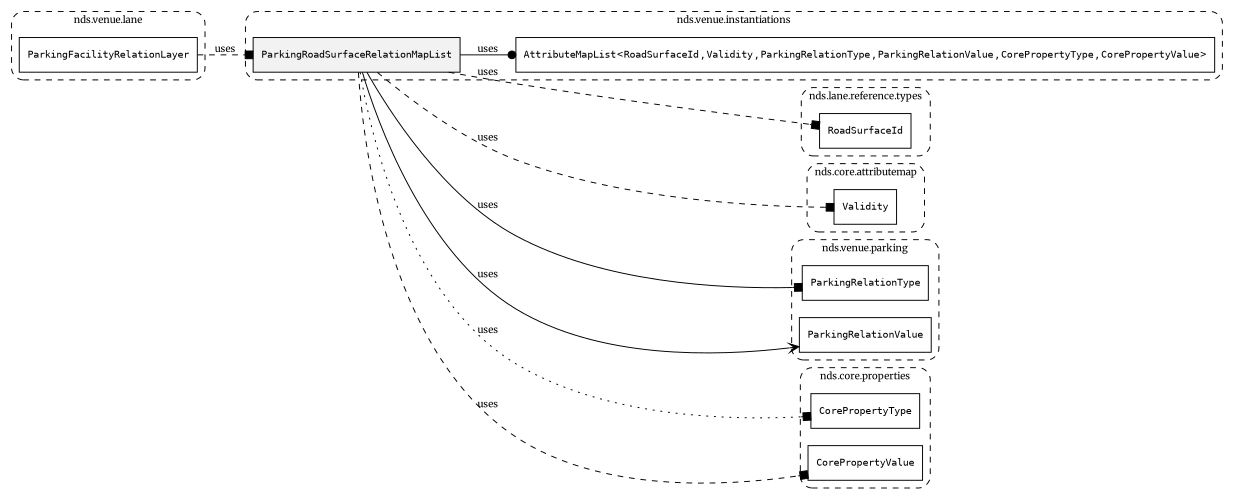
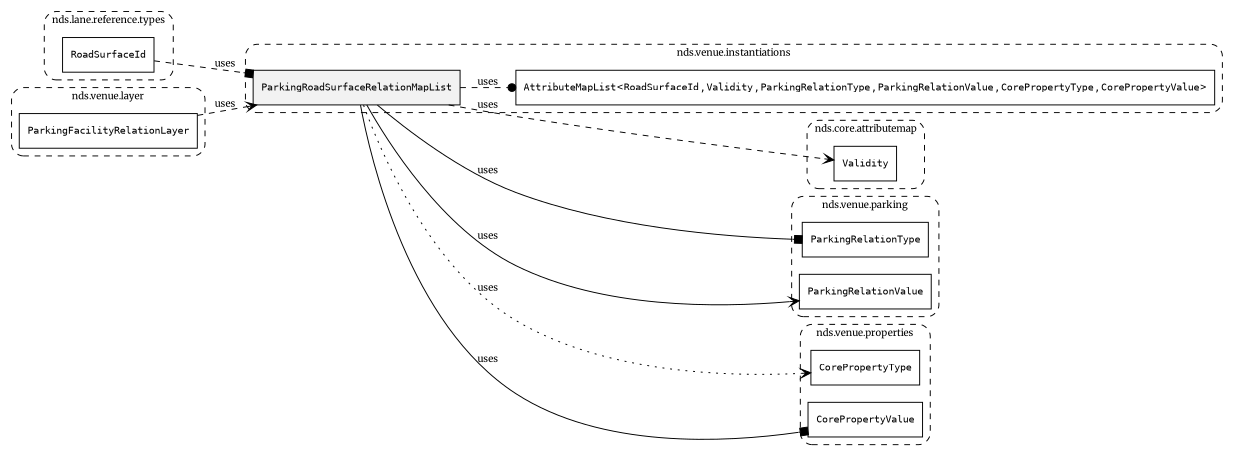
(108, 21) -> (108, 97)
(220, 55) -> (222, 111)
(484, 55) -> (484, 88)
(629, 101) -> (199, 67)
(587, 181) -> (636, 134)
(498, 350) -> (527, 326)
(865, 377) -> (865, 334)
(471, 398) -> (498, 379)
